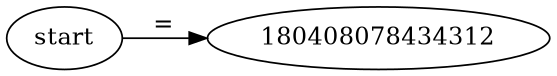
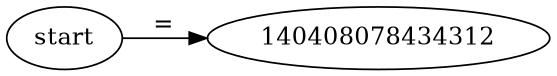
(379, 38) -> (379, 38)
